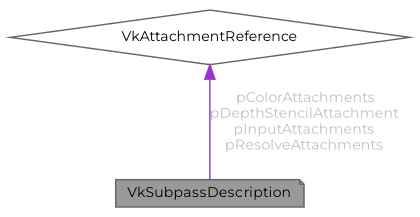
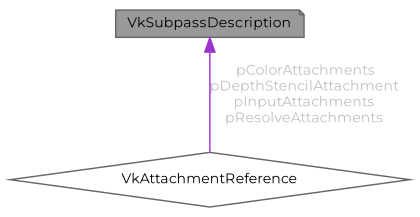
(210, 129) -> (210, 102)
